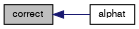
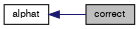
(77, 15) -> (73, 15)
